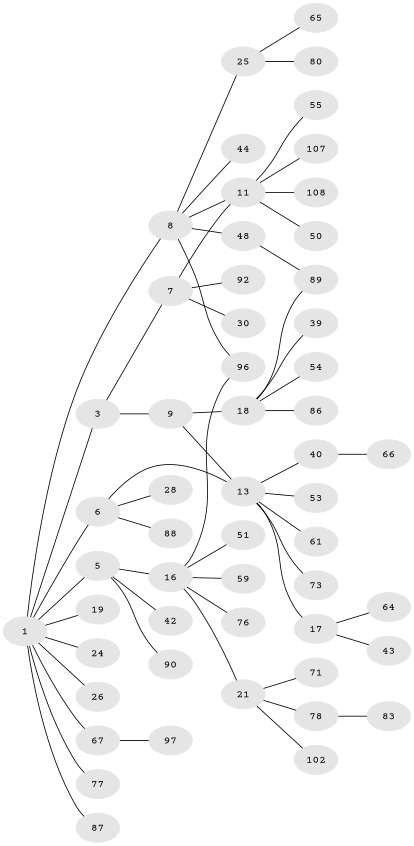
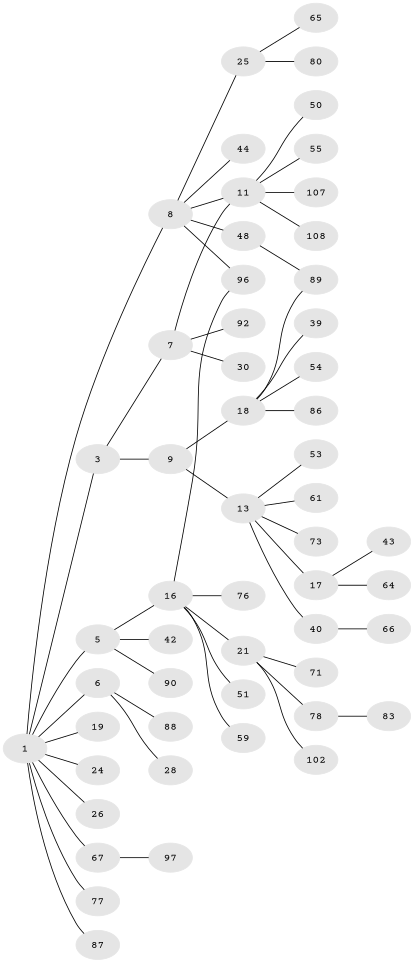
(163, 465) -> none
